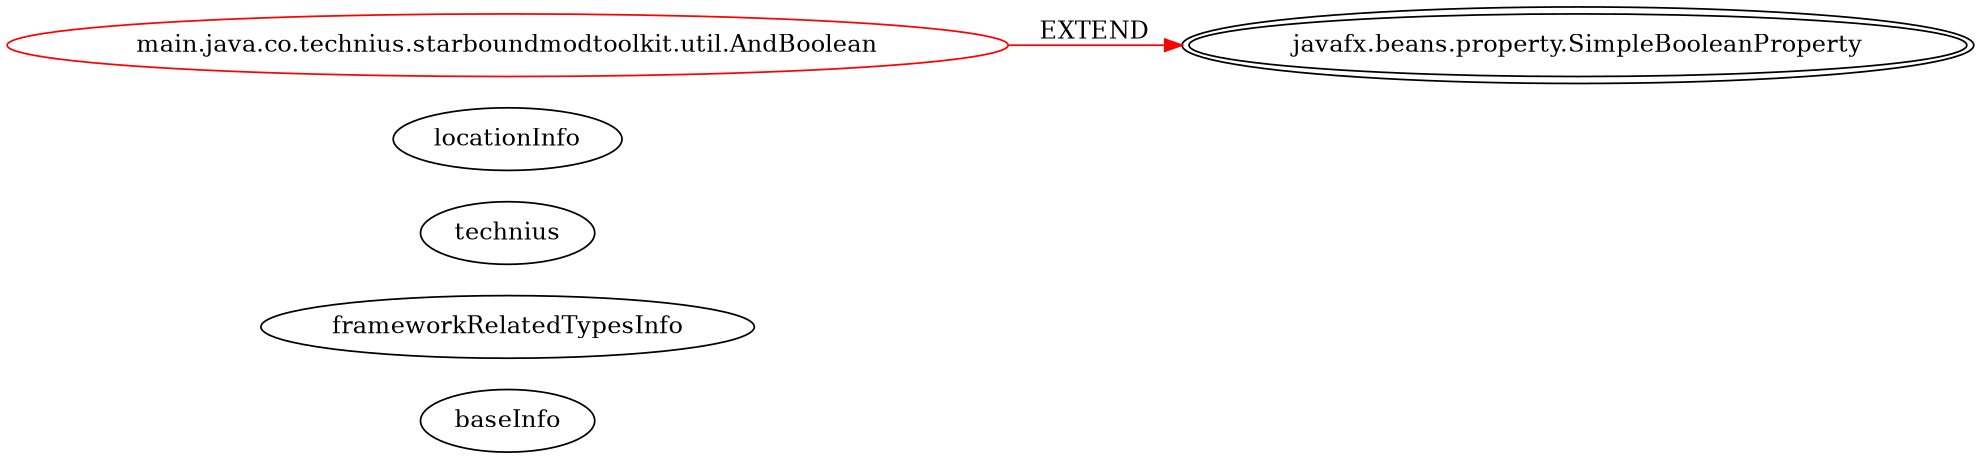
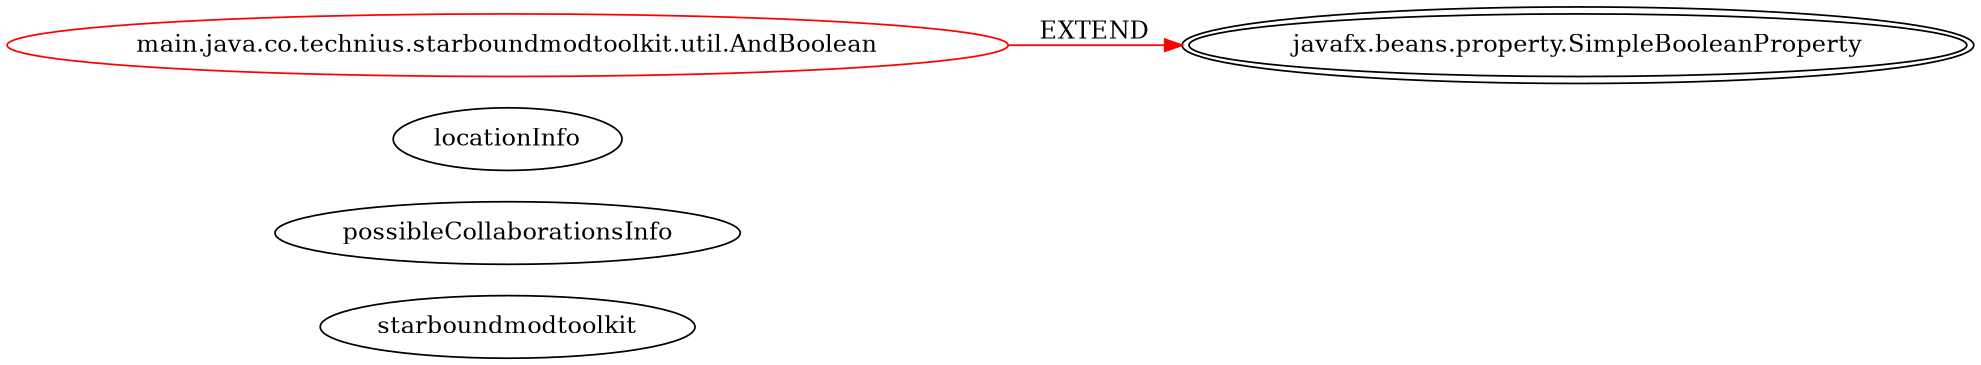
(508, 233) -> (508, 233)
(508, 327) -> none
(508, 421) -> (508, 327)
